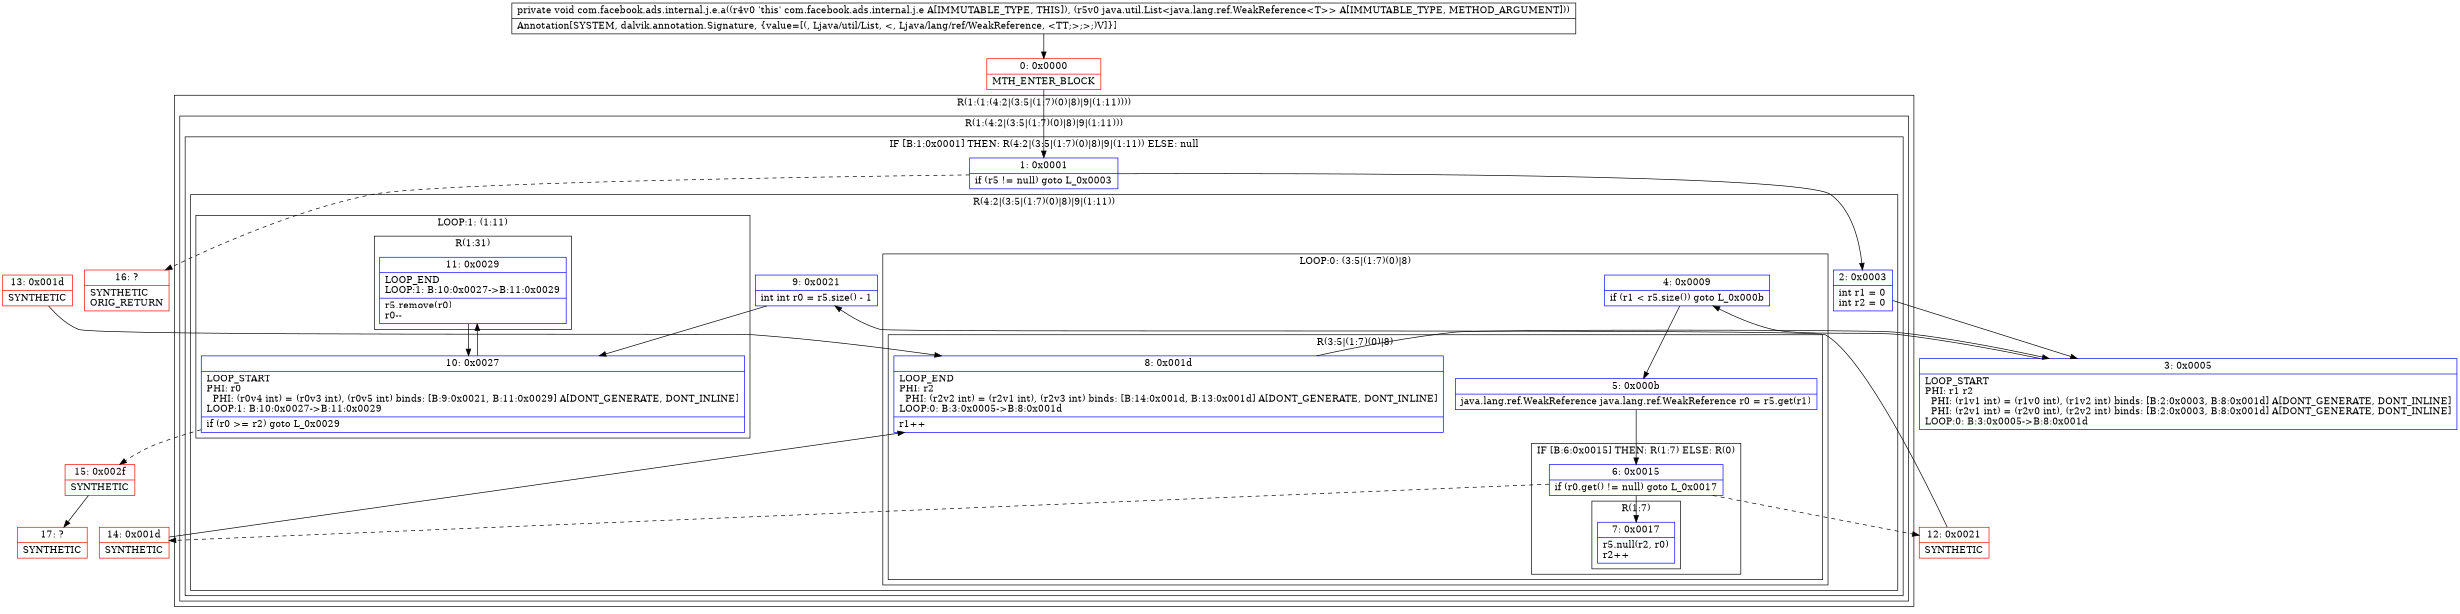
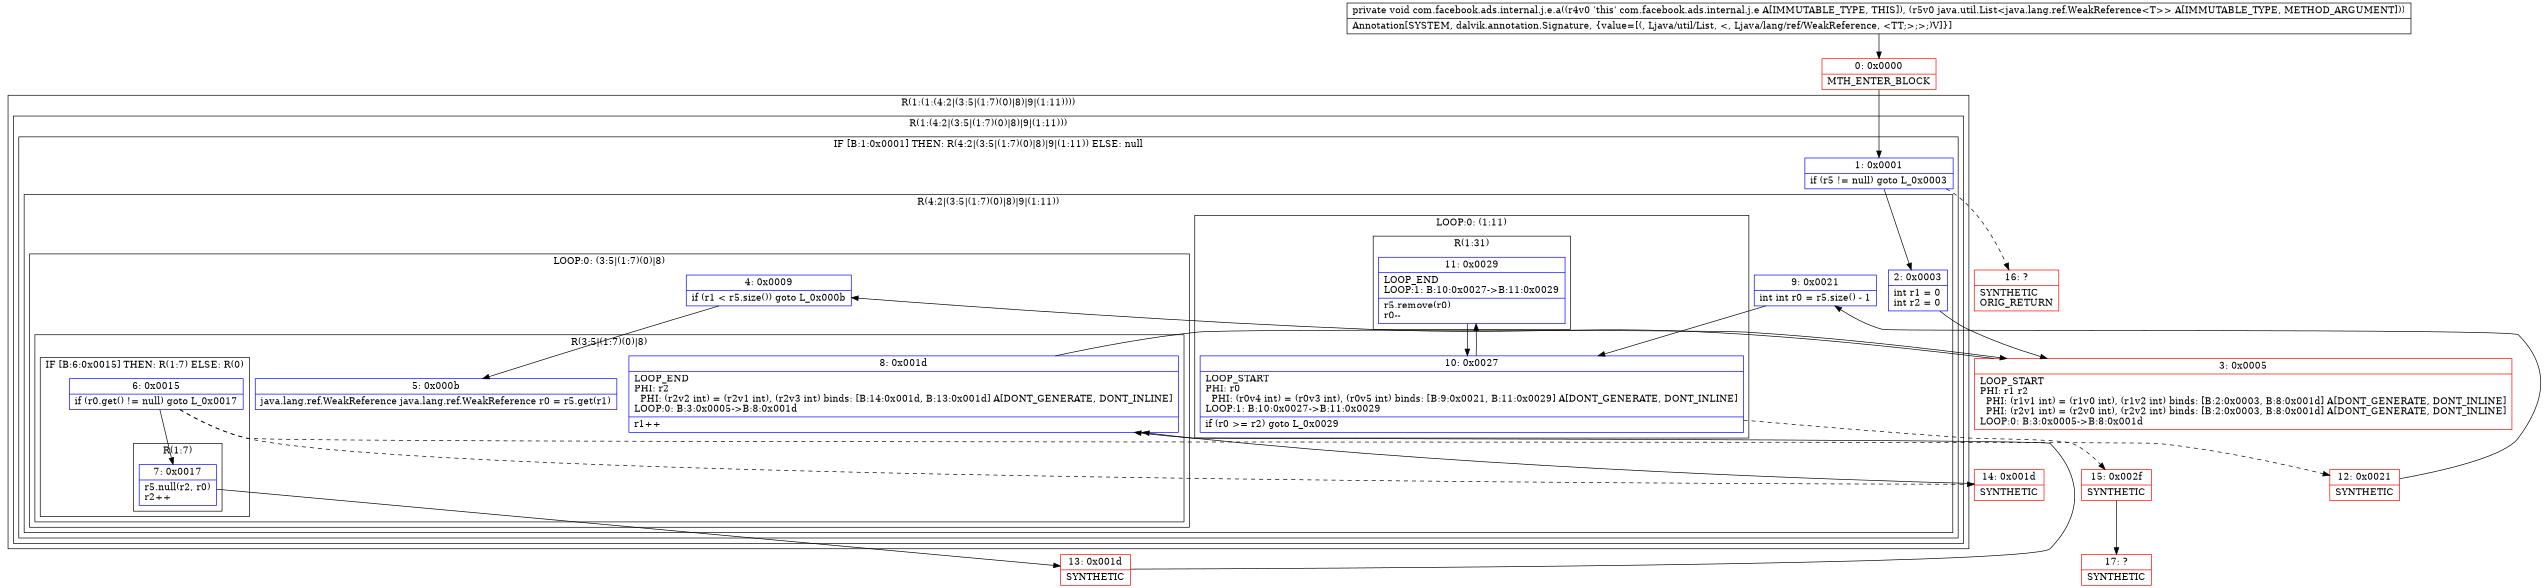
(473, 223) -> (1472, 223)
(2188, 394) -> (2243, 394)
(1636, 434) -> none
none -> (530, 518)
